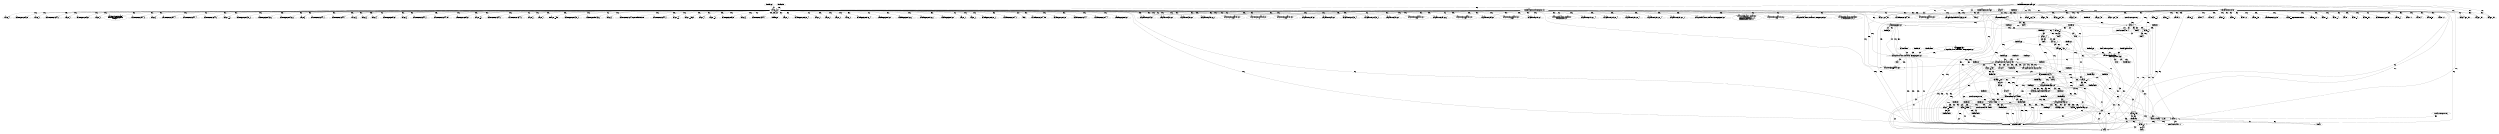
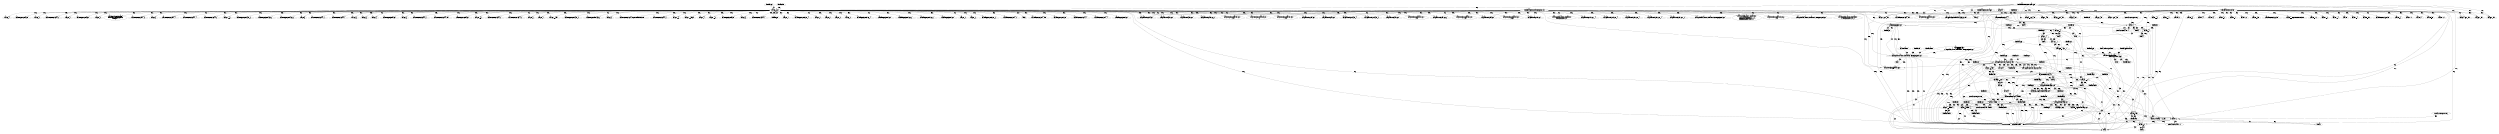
(553, 18) -> (553, 18)
